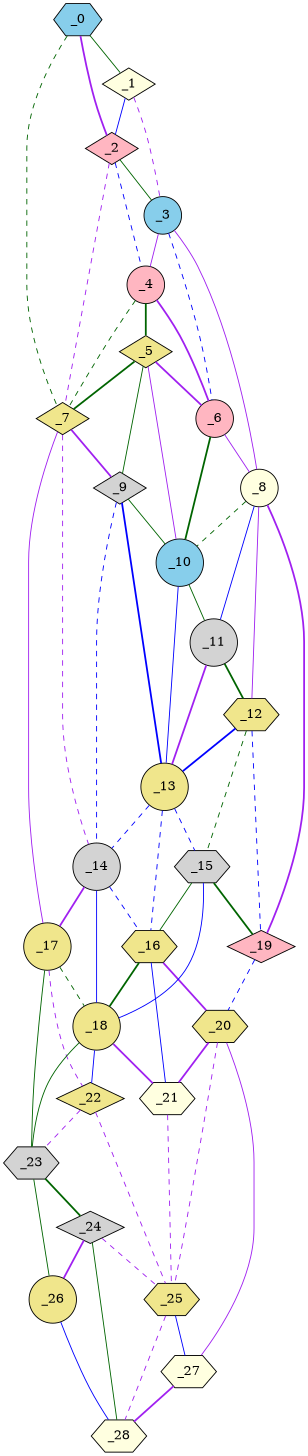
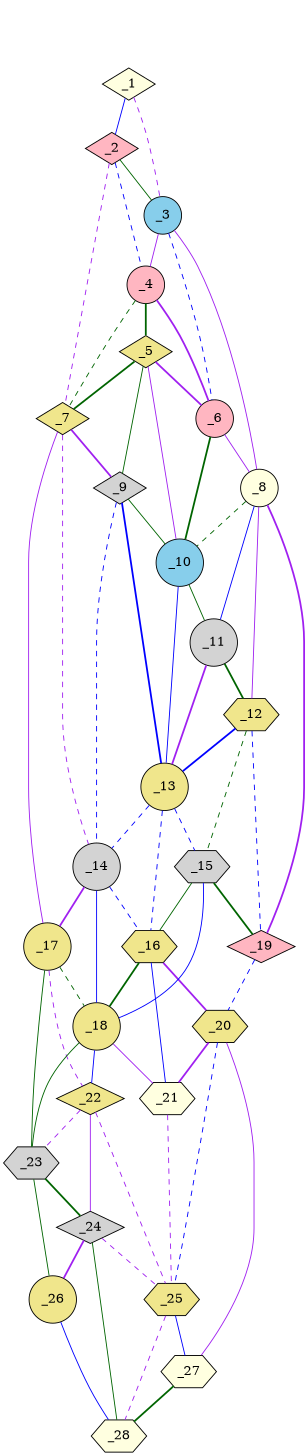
(78, 20) -> none
(133, 1064) -> (133, 1064)
none -> (90, 1163)
(197, 1163) -> (197, 1163)
(154, 1404) -> (154, 1404)
